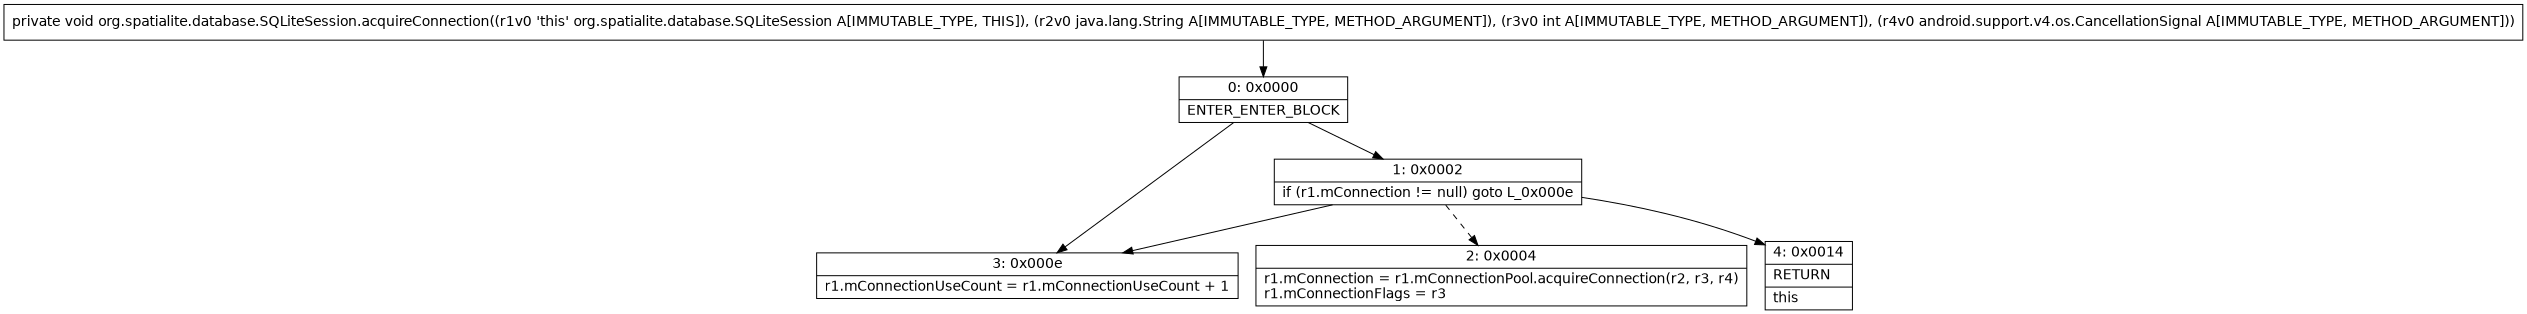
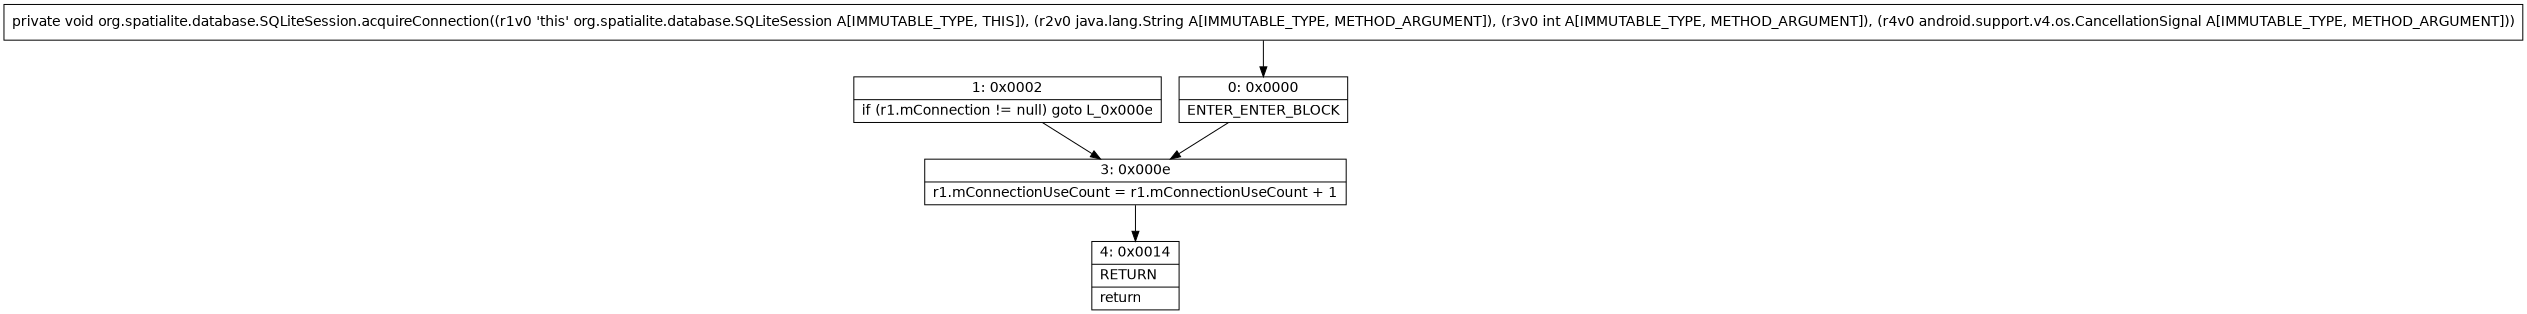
(1341, 139) -> none
(1670, 215) -> (1135, 218)
(1501, 276) -> none
(1786, 298) -> (1121, 298)
